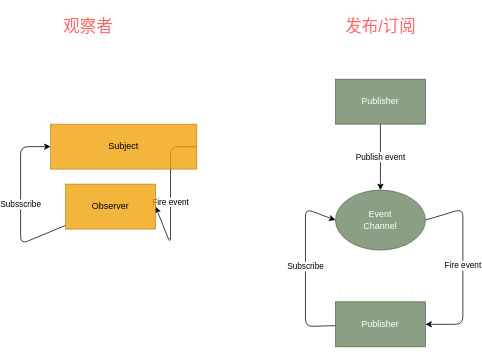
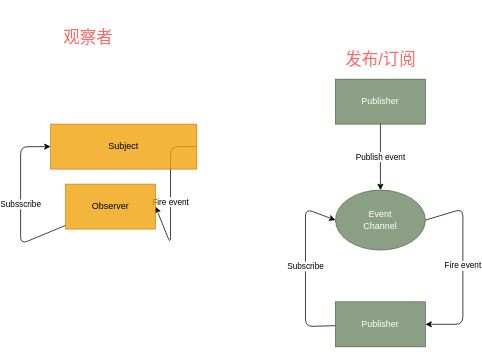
(88, 27) -> (88, 38)
(381, 27) -> (381, 60)
